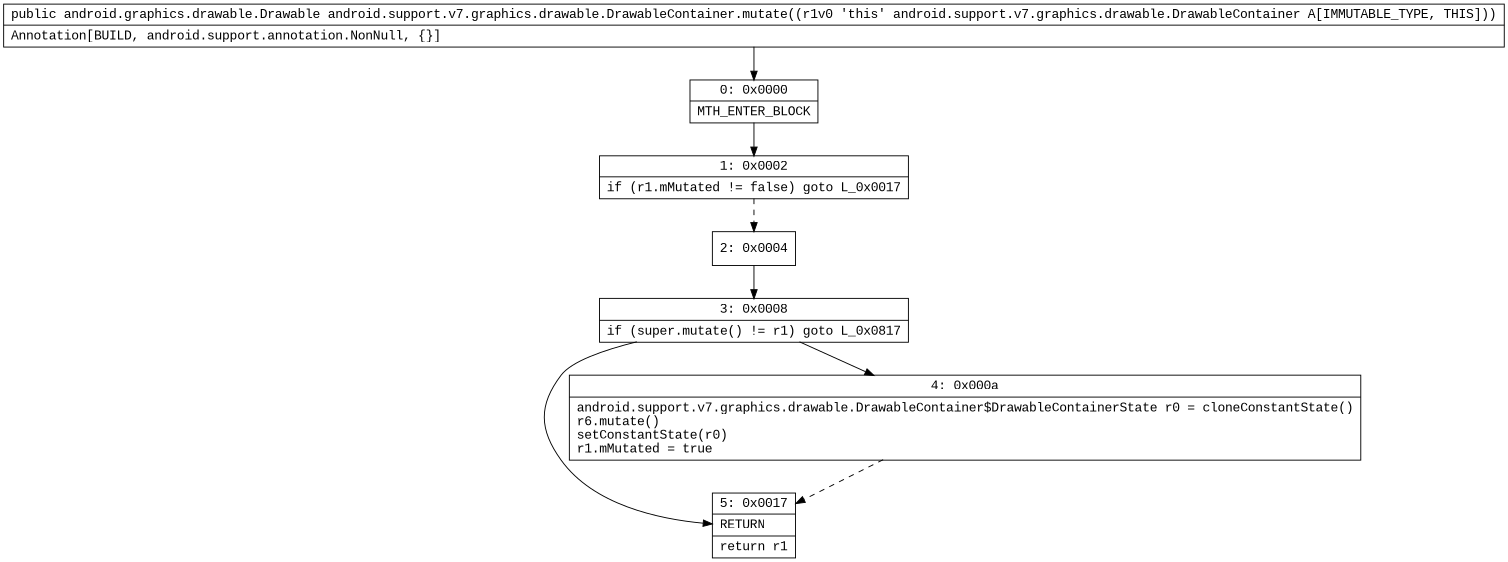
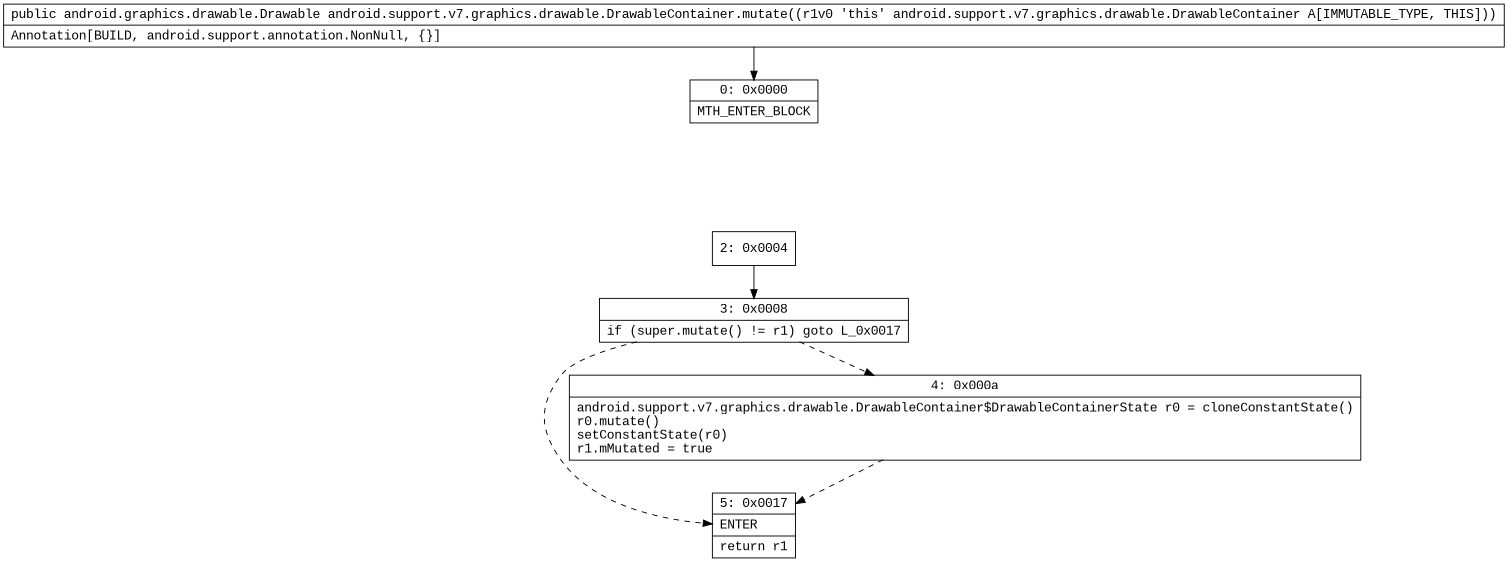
(754, 177) -> none
(754, 331) -> (754, 331)
(833, 357) -> (833, 357)
(618, 421) -> (618, 421)
(557, 453) -> (557, 453)
(743, 525) -> (739, 525)
